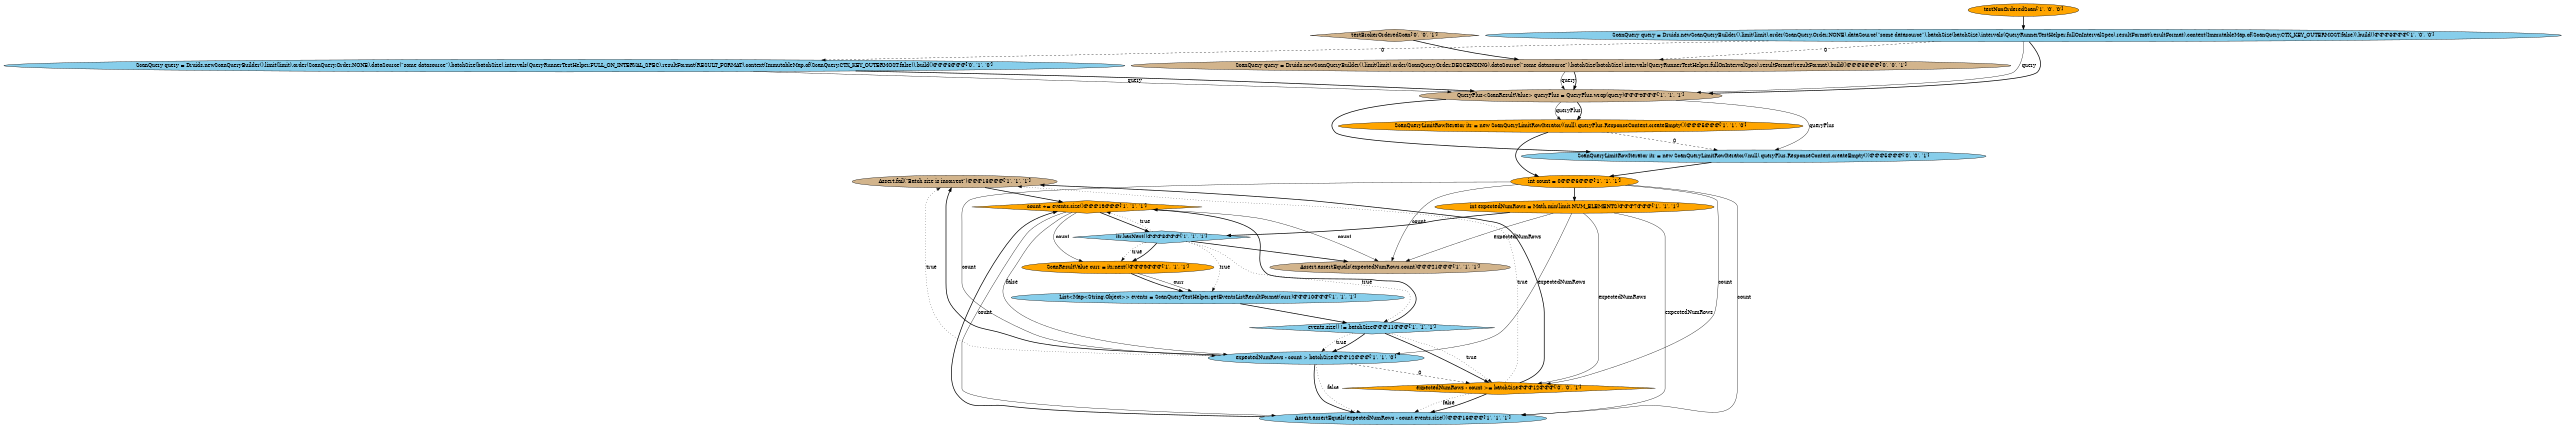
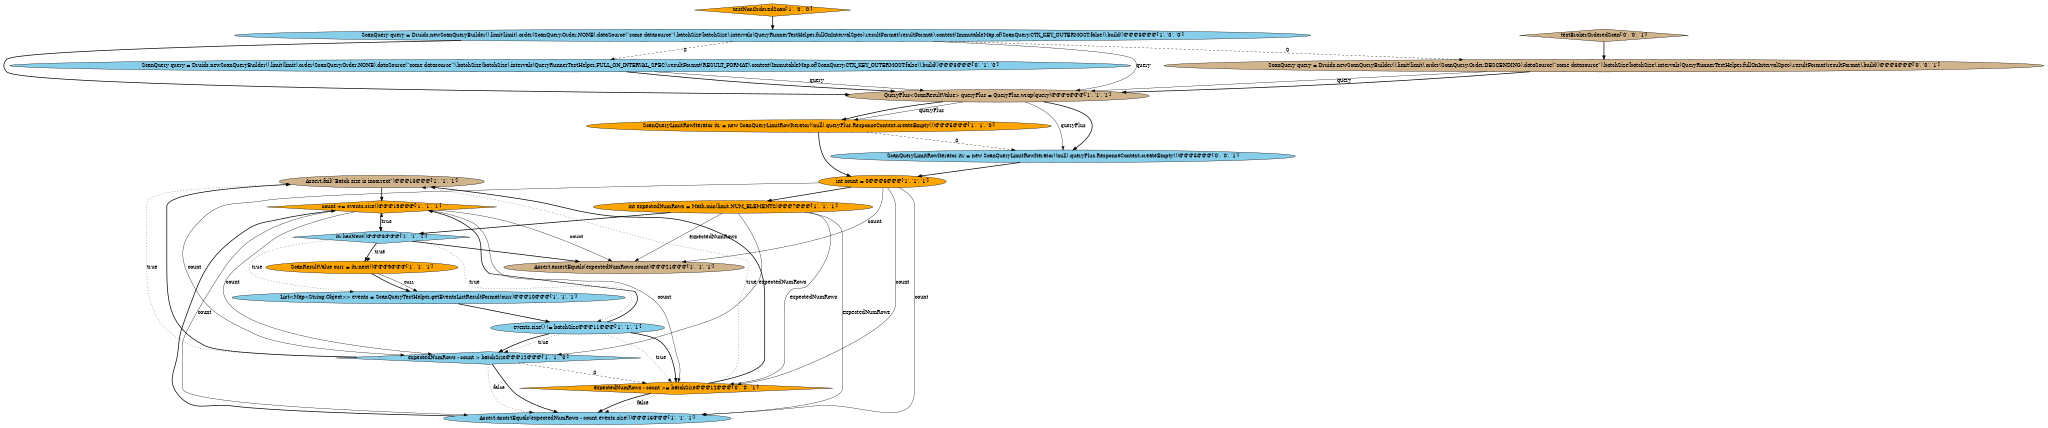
(2023, 10) -> (773, 10)
(1054, 238) -> (569, 280)
(1012, 282) -> (233, 282)
(1372, 328) -> (578, 328)
(1316, 358) -> (488, 358)
